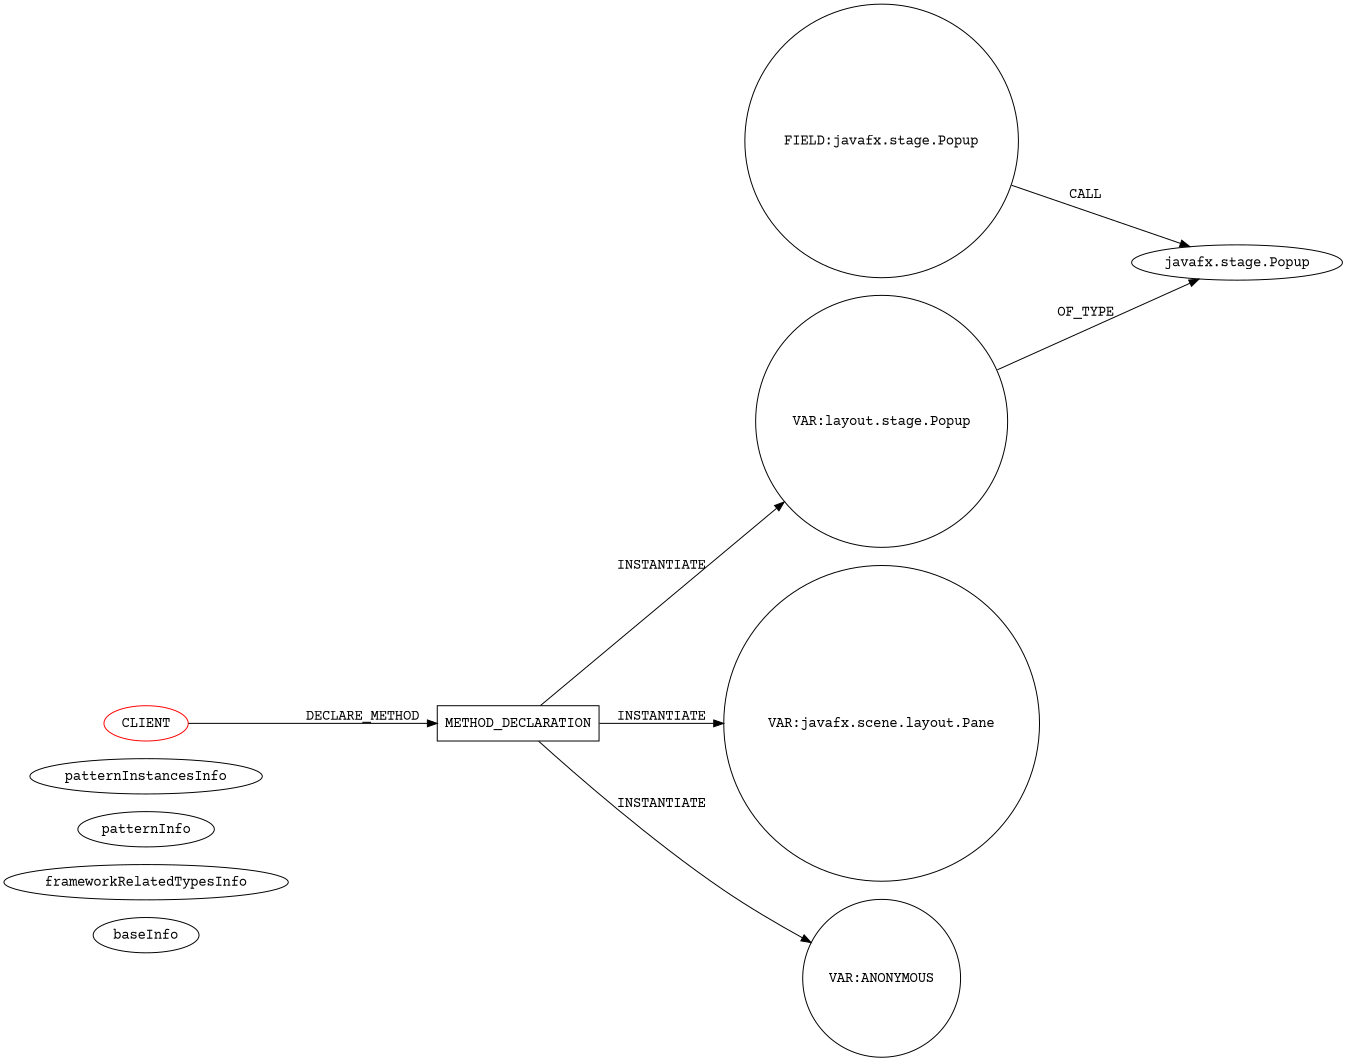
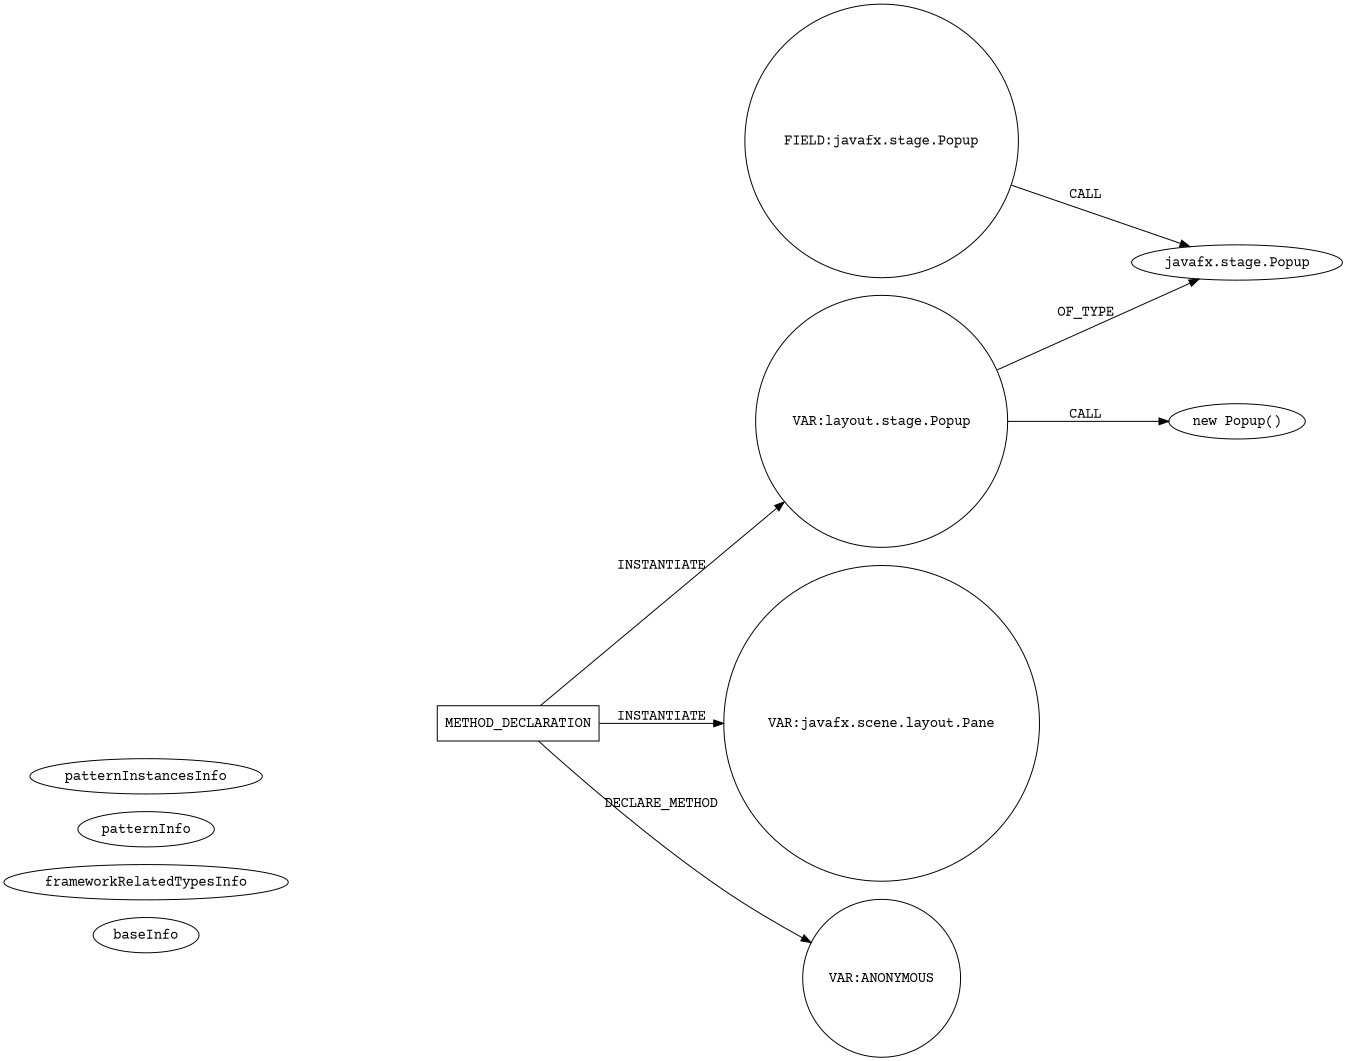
none -> (1237, 421)
(146, 723) -> none
(661, 803) -> (661, 803)
